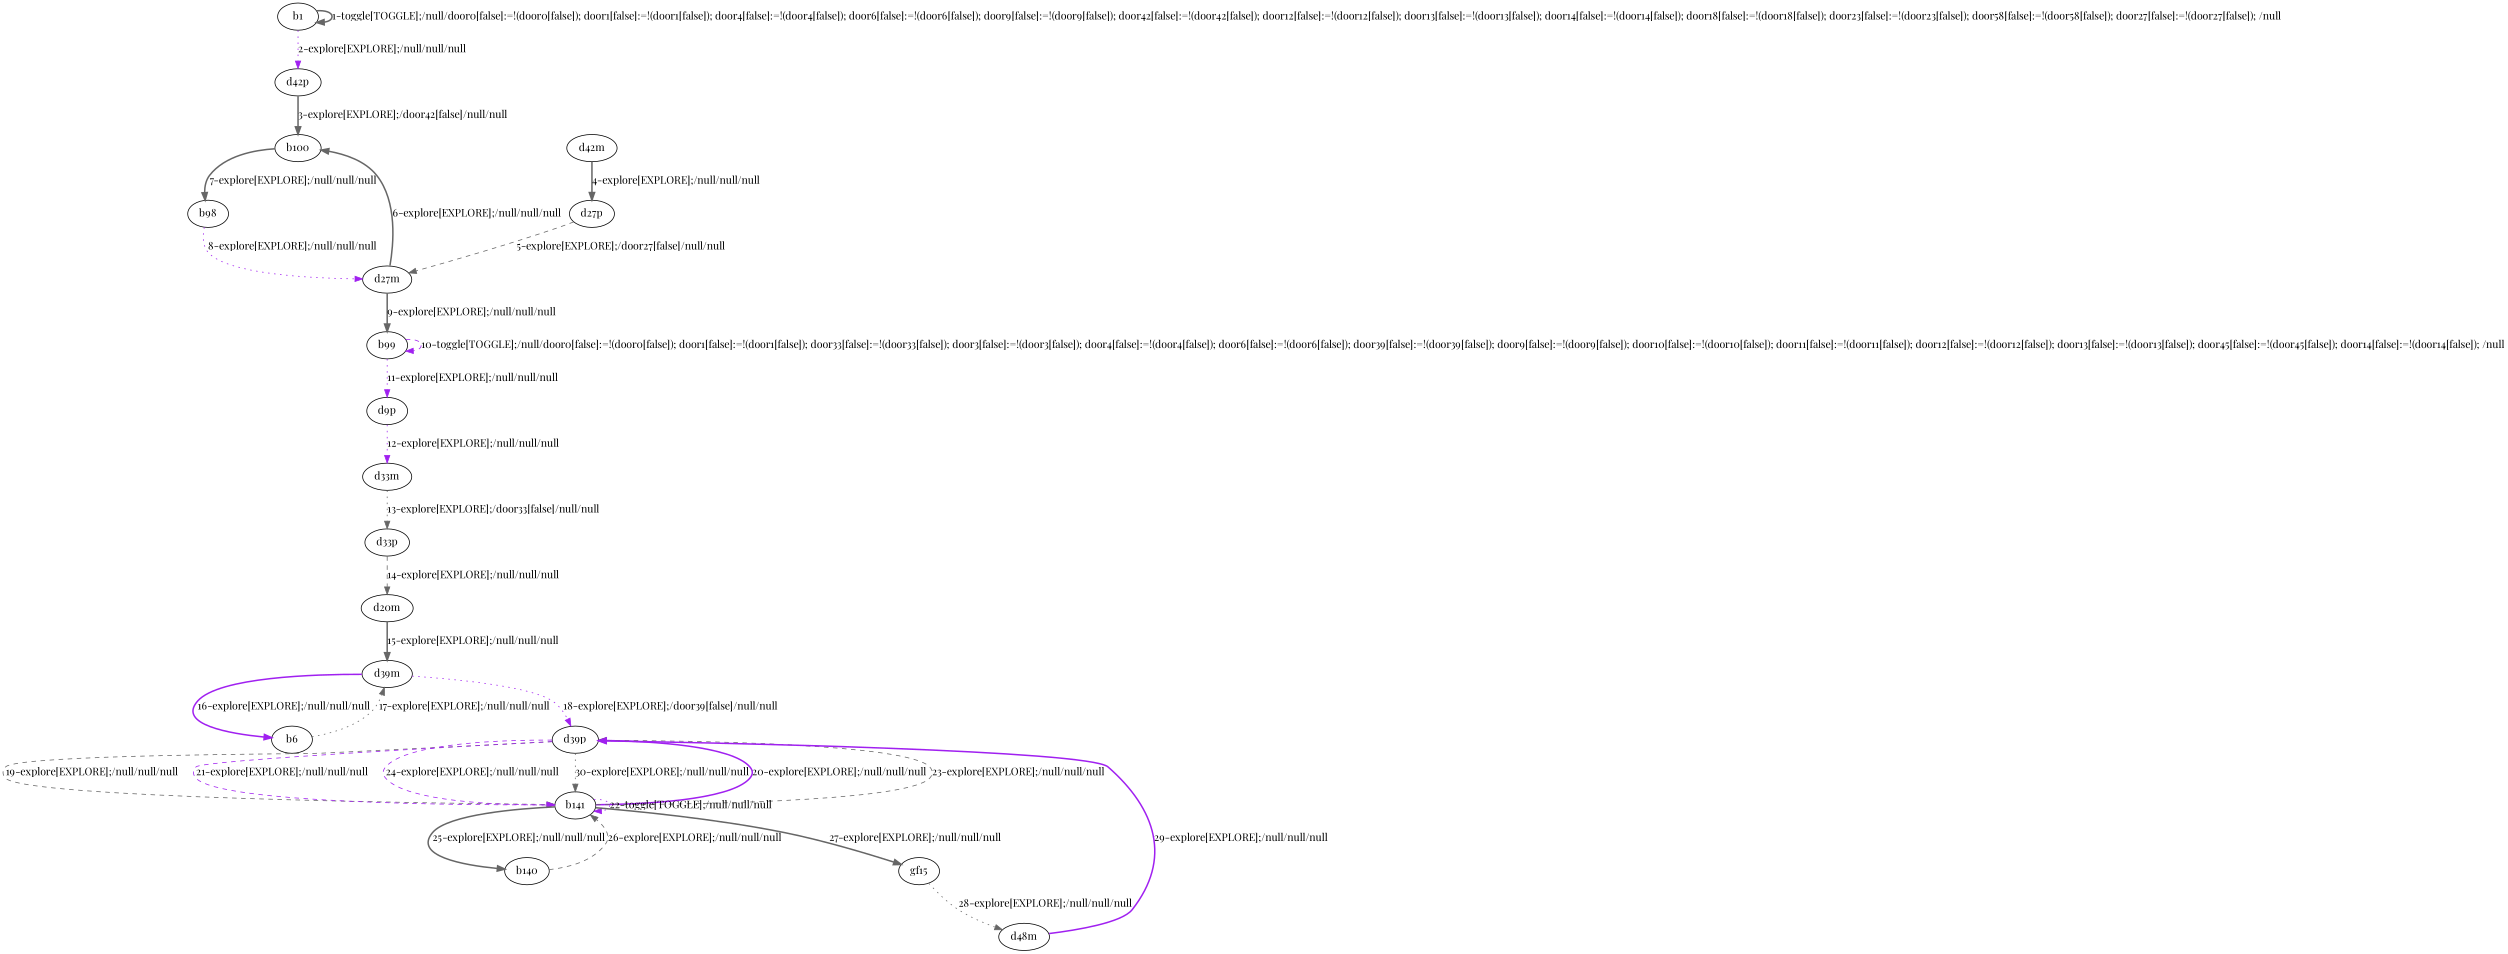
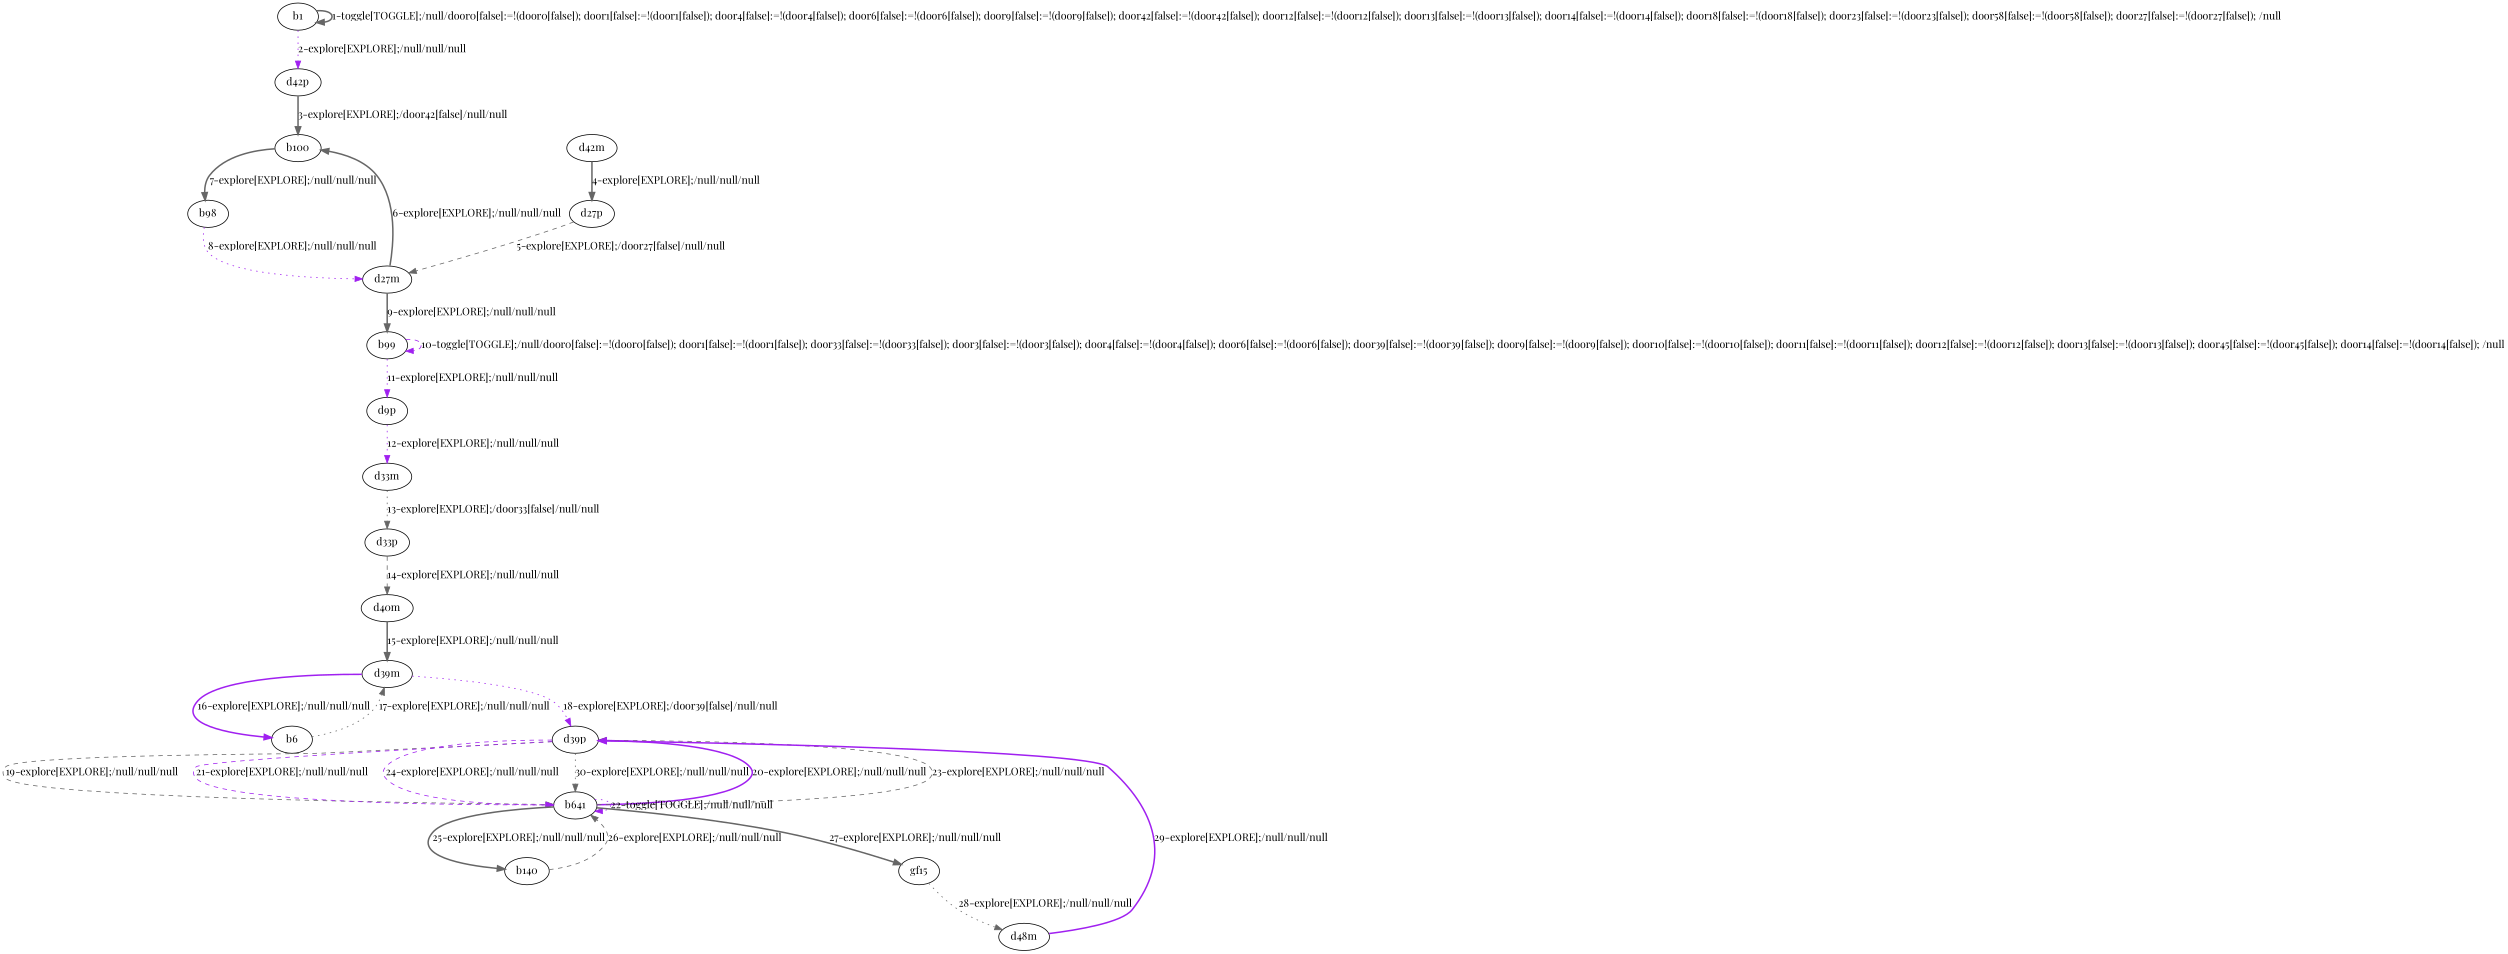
(387, 608) -> (387, 608)
(575, 805) -> (575, 805)
